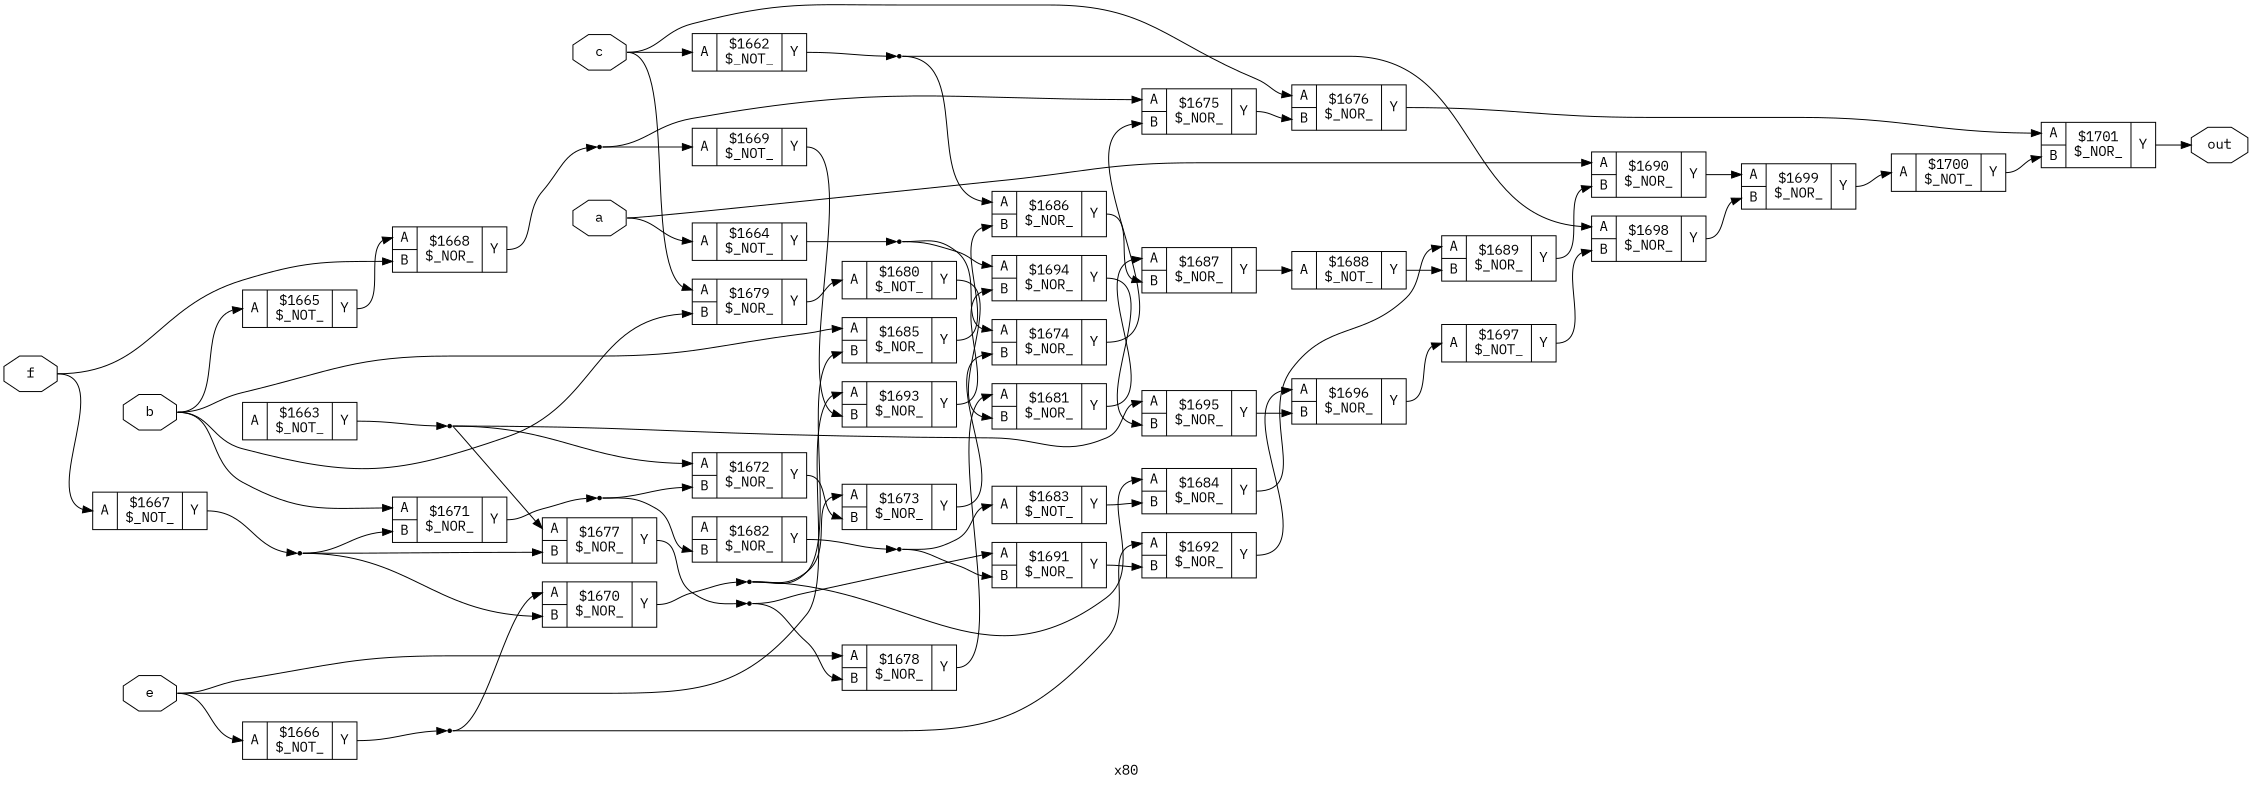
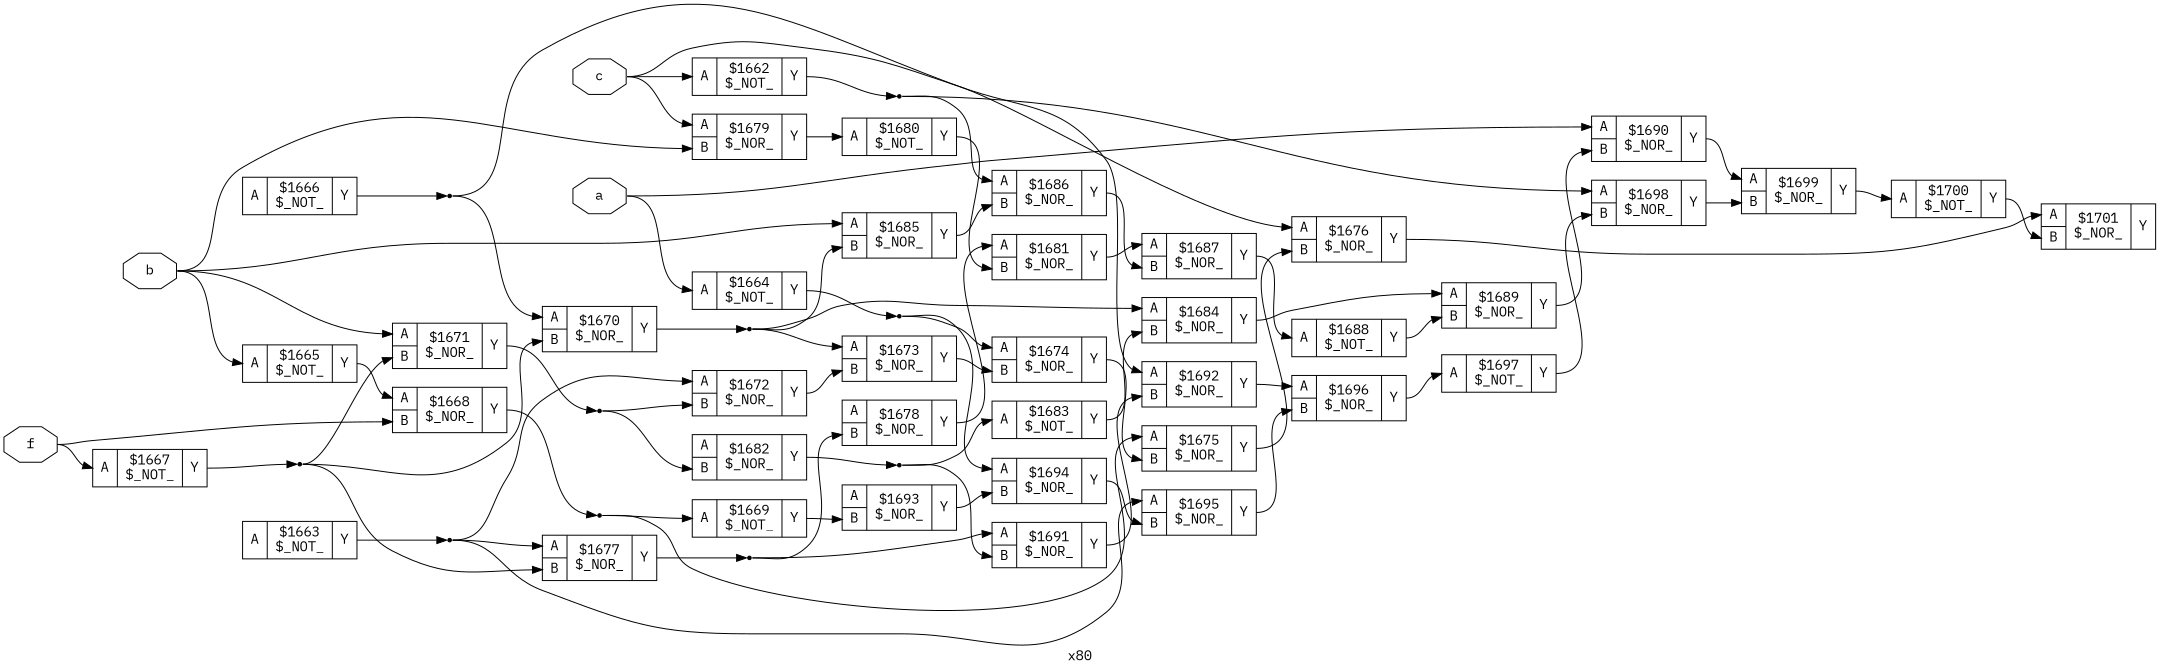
(2220, 145) -> none
(150, 693) -> none
